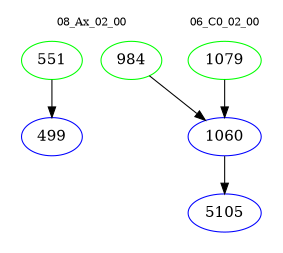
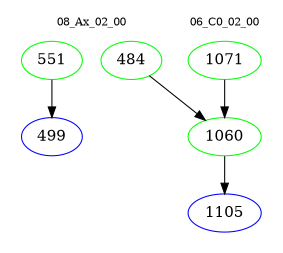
(131, 60) -> (131, 60)
(225, 60) -> (225, 60)
(225, 137) -> (225, 137)
(225, 213) -> (225, 213)
